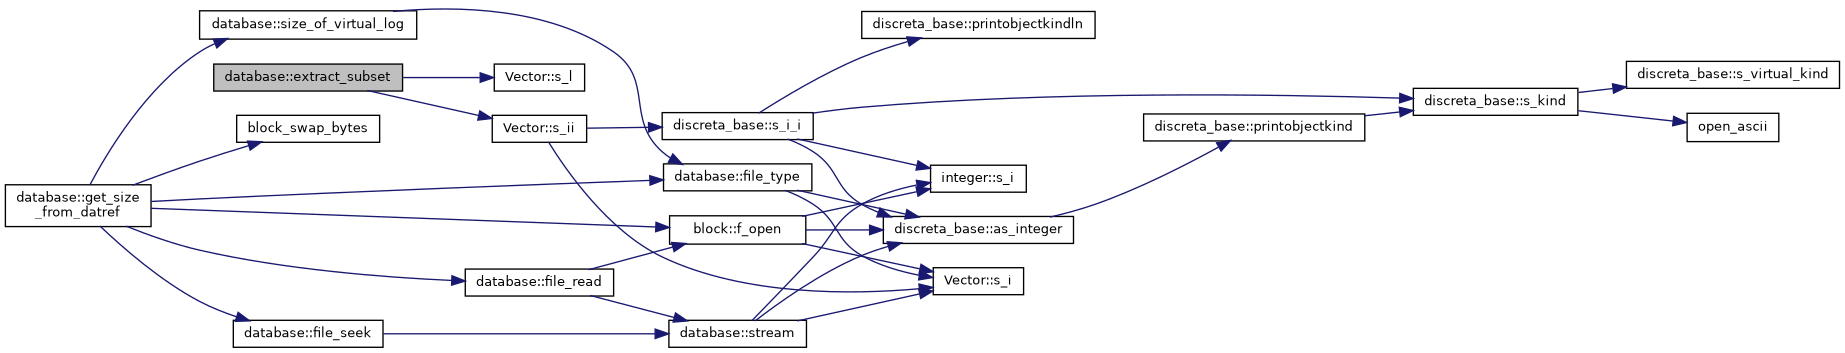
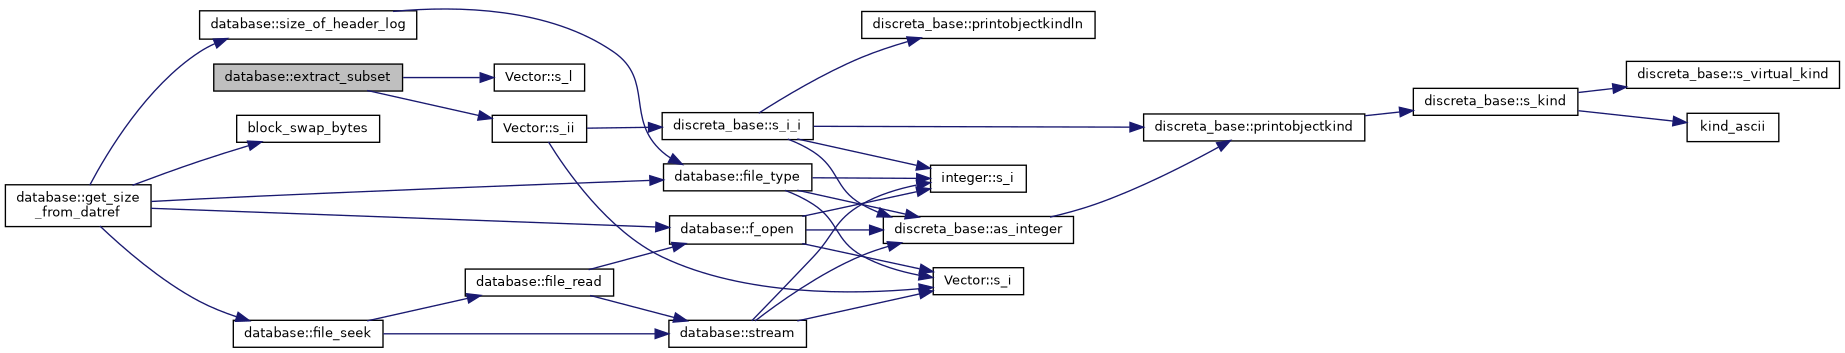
(308, 25) -> (308, 25)
(1106, 96) -> (972, 127)
(1733, 127) -> (1733, 127)
none -> (865, 178)
(738, 230) -> (738, 230)
(286, 266) -> (417, 310)
